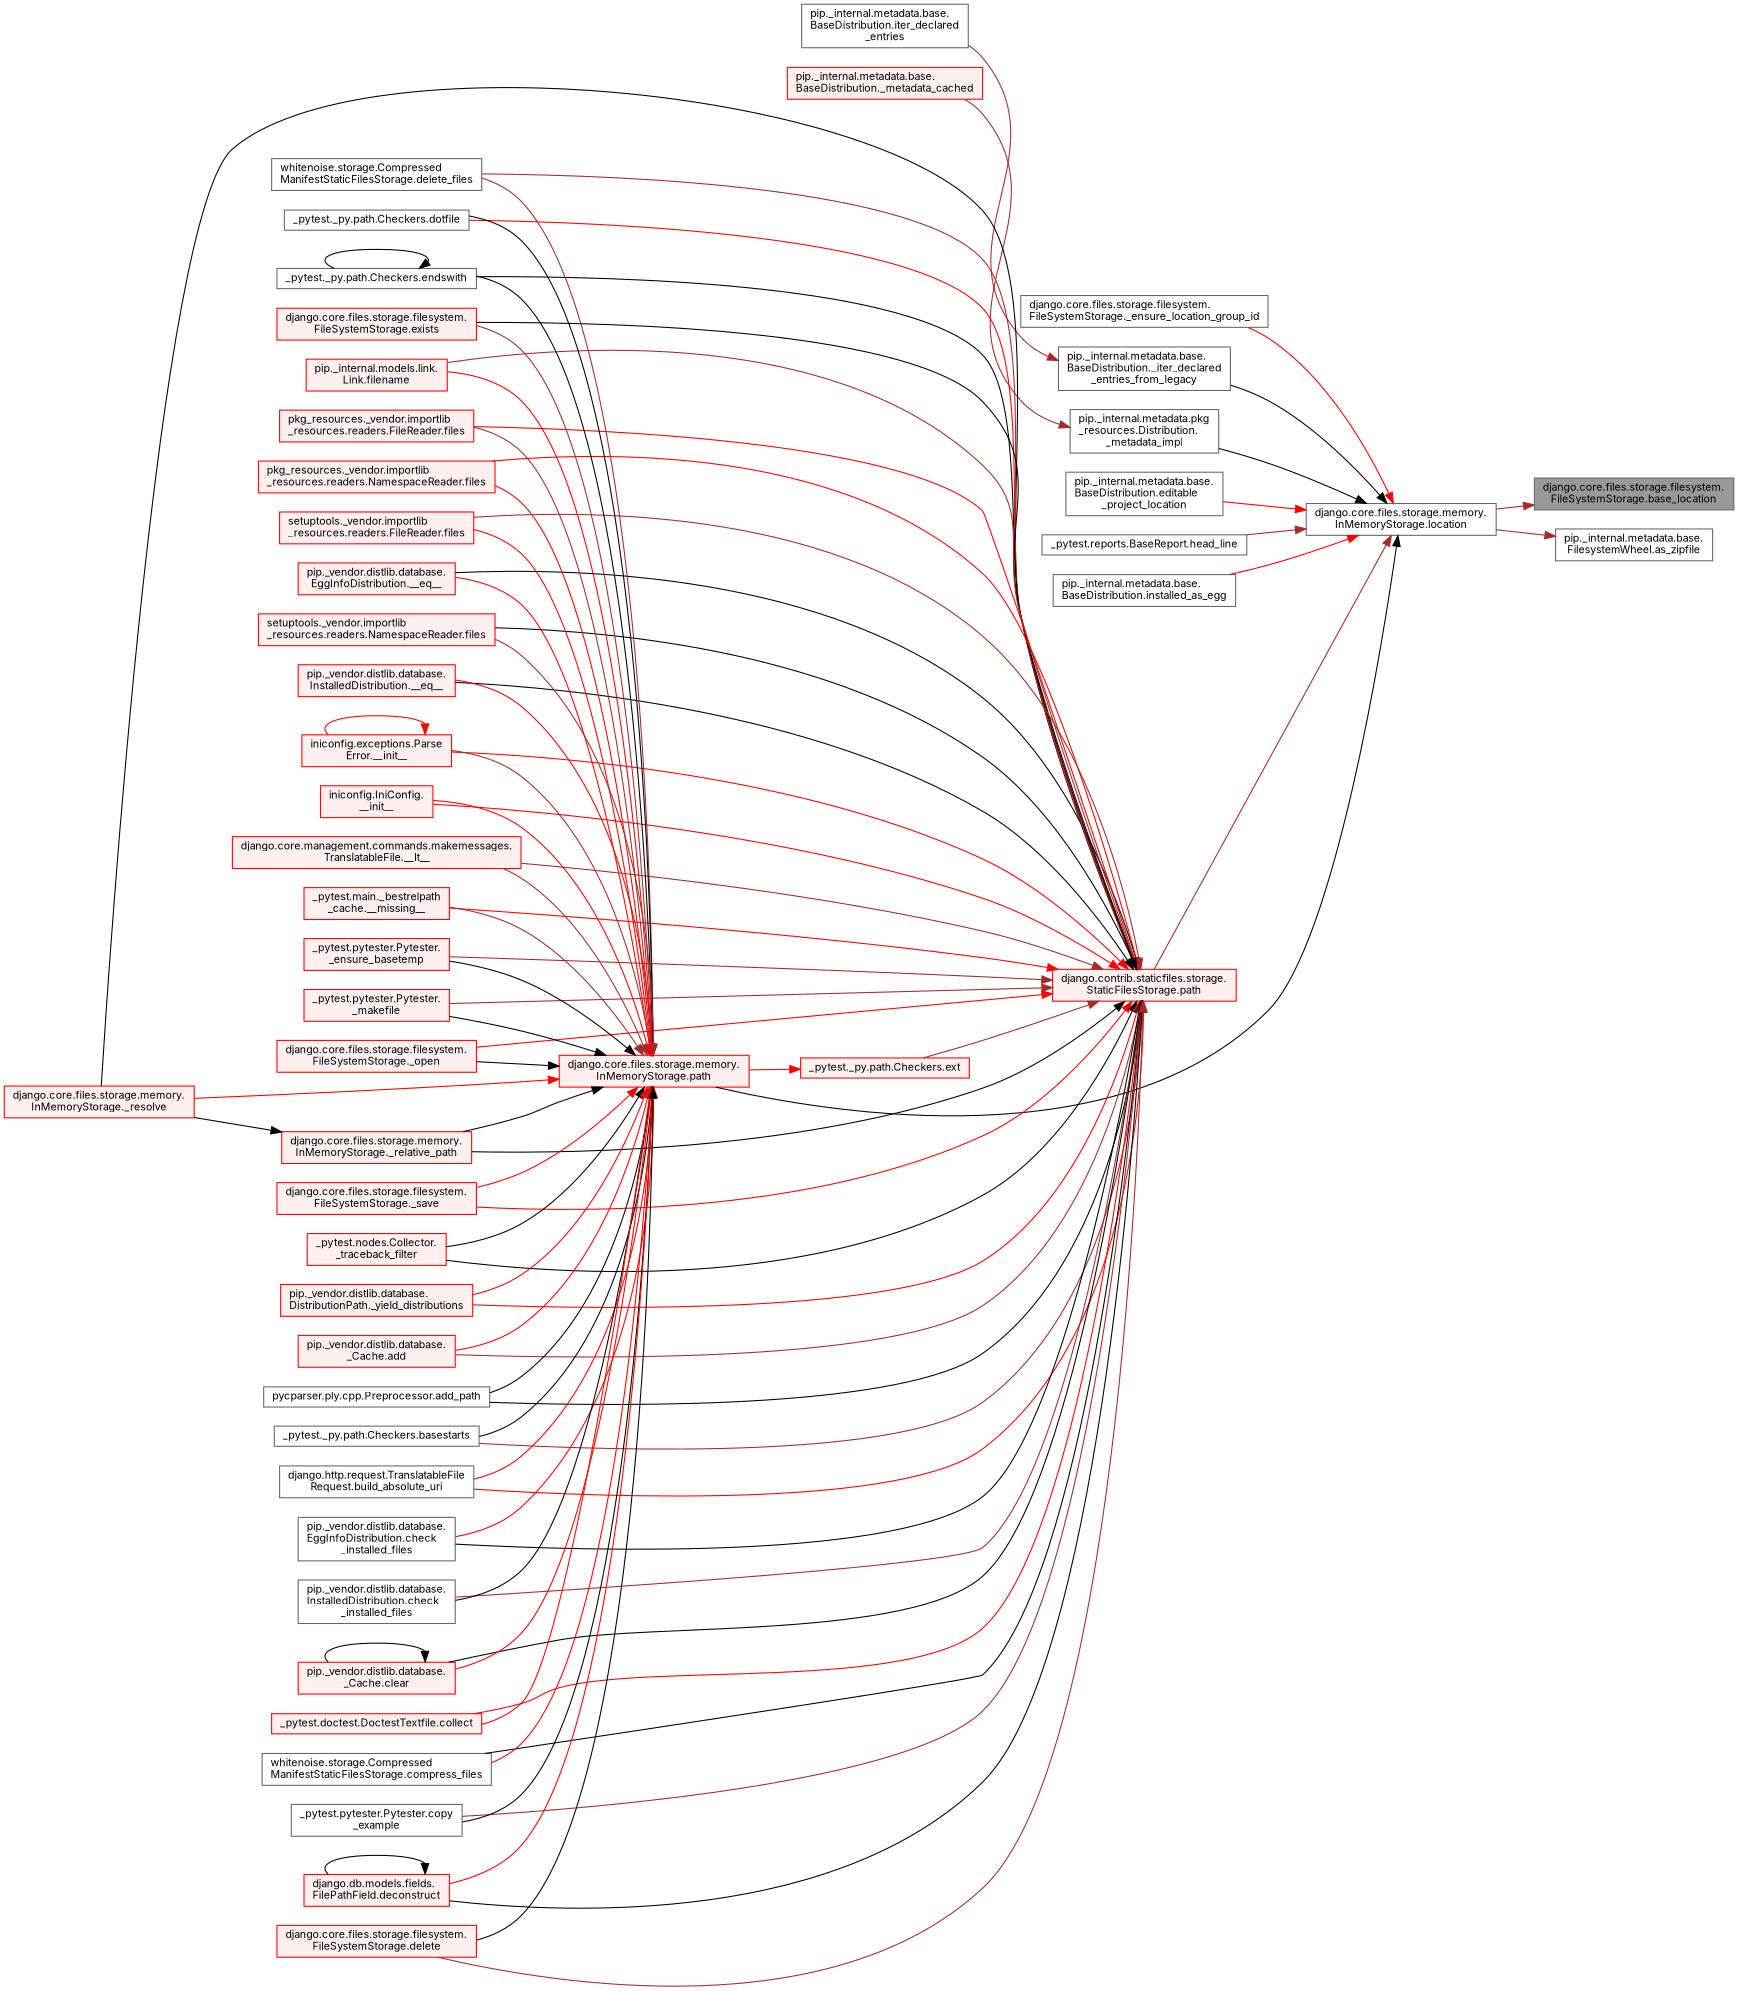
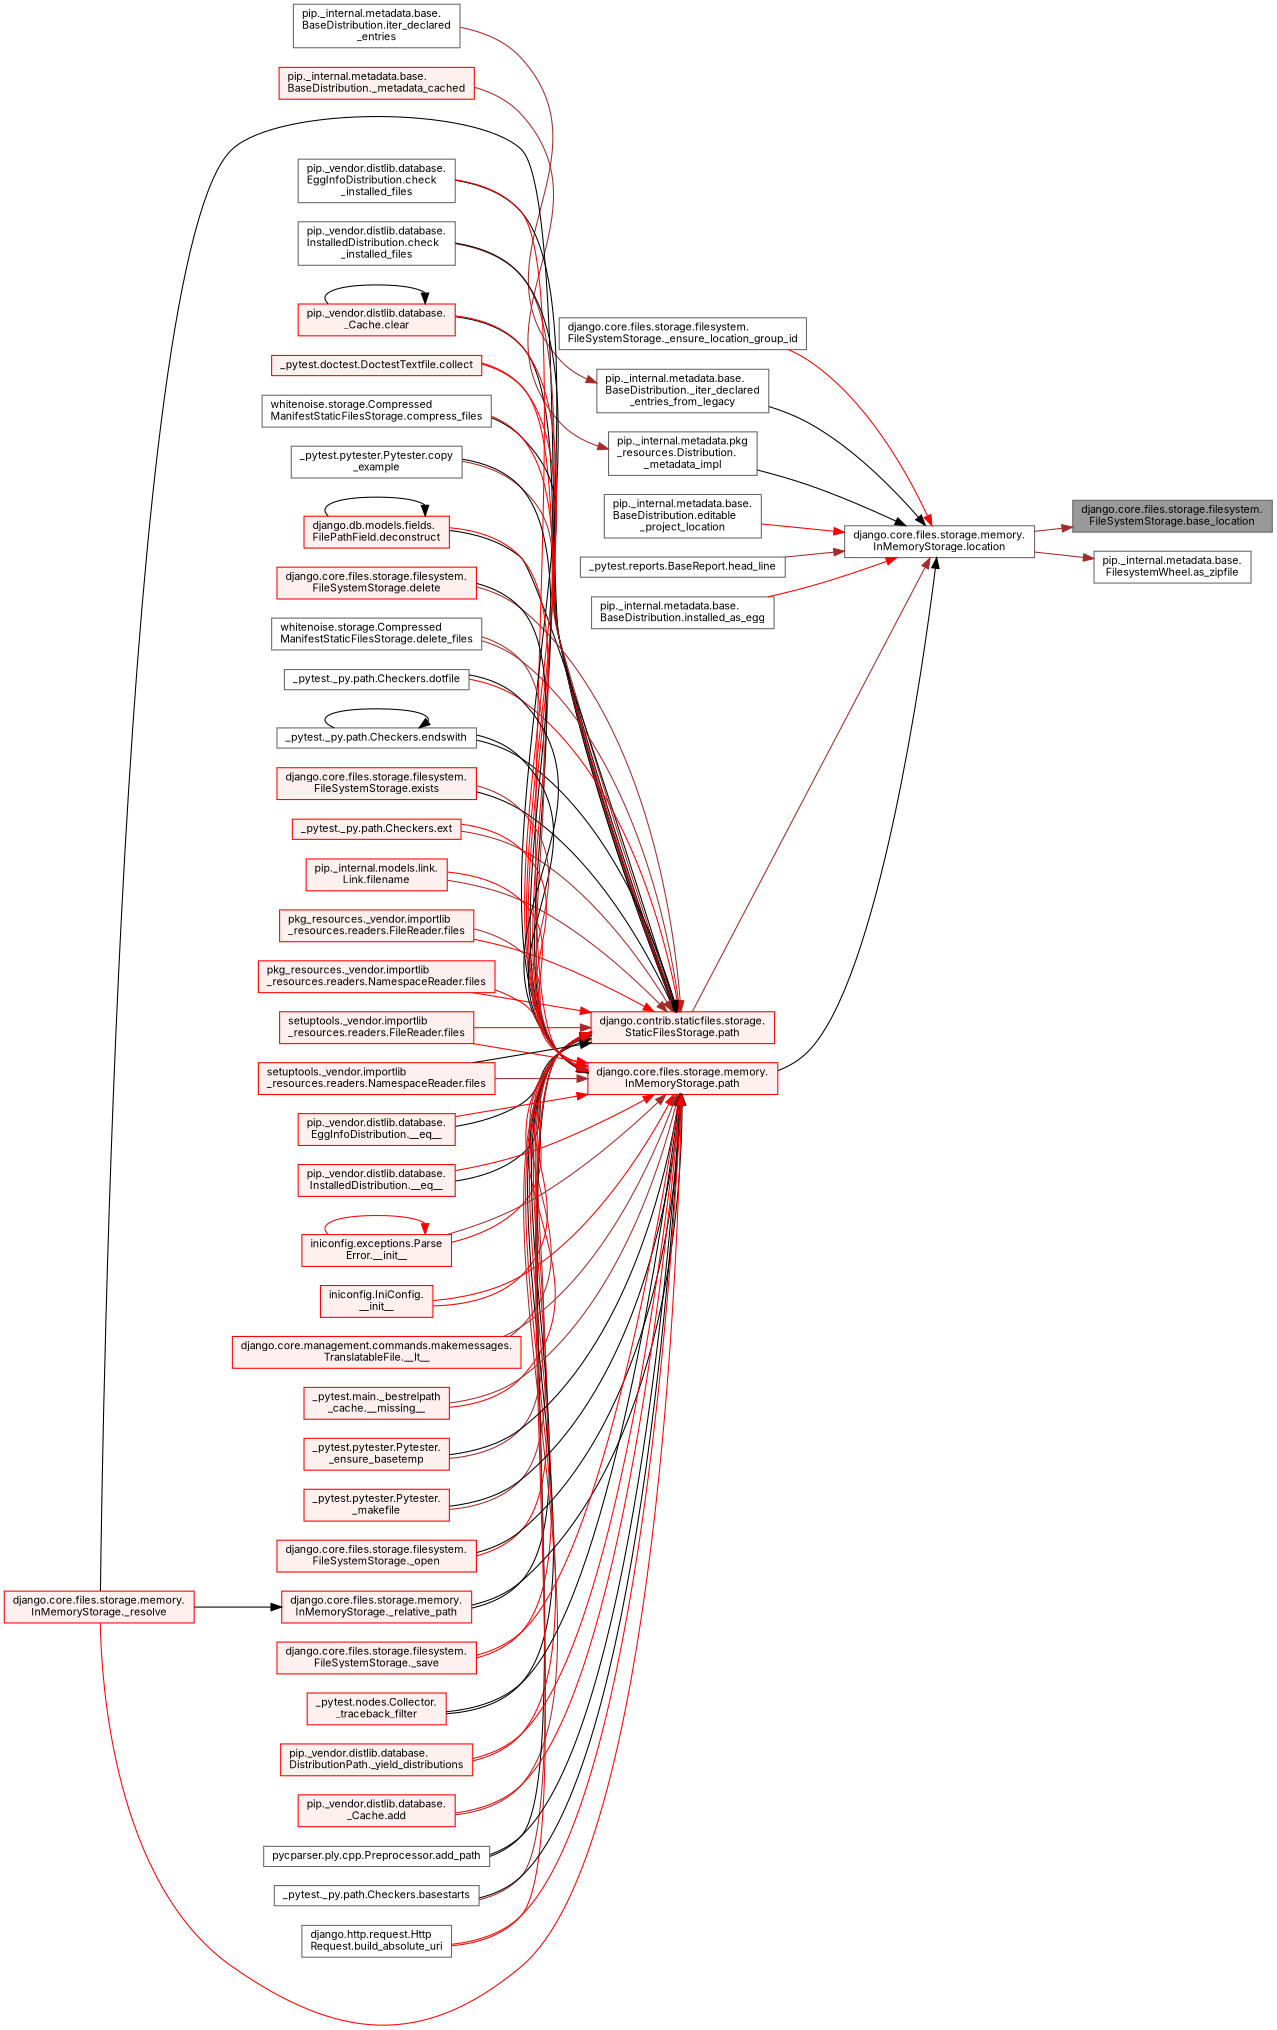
(769, 1070) -> (544, 930)
(377, 1482) -> (377, 1941)
